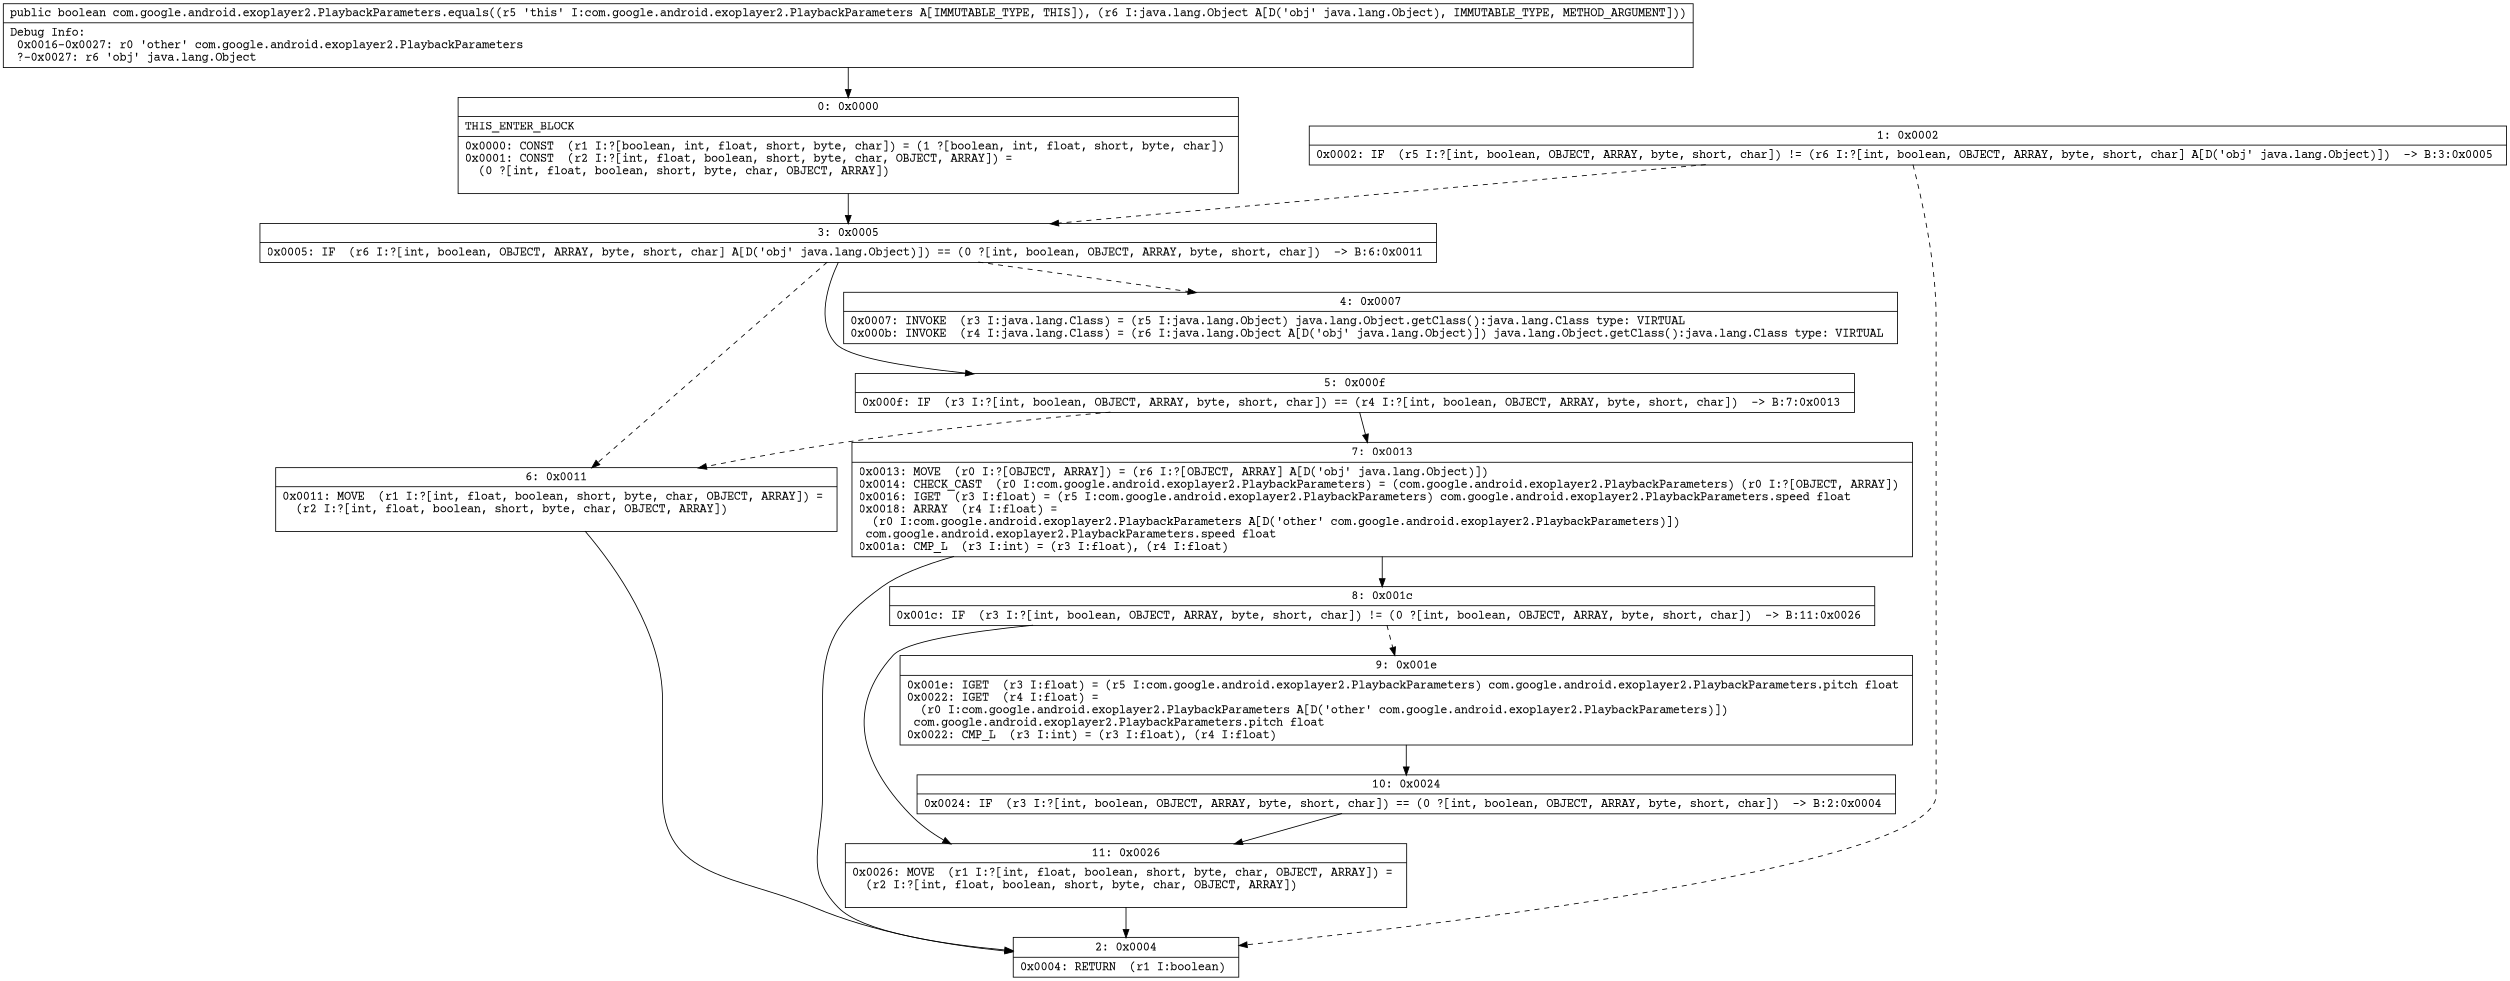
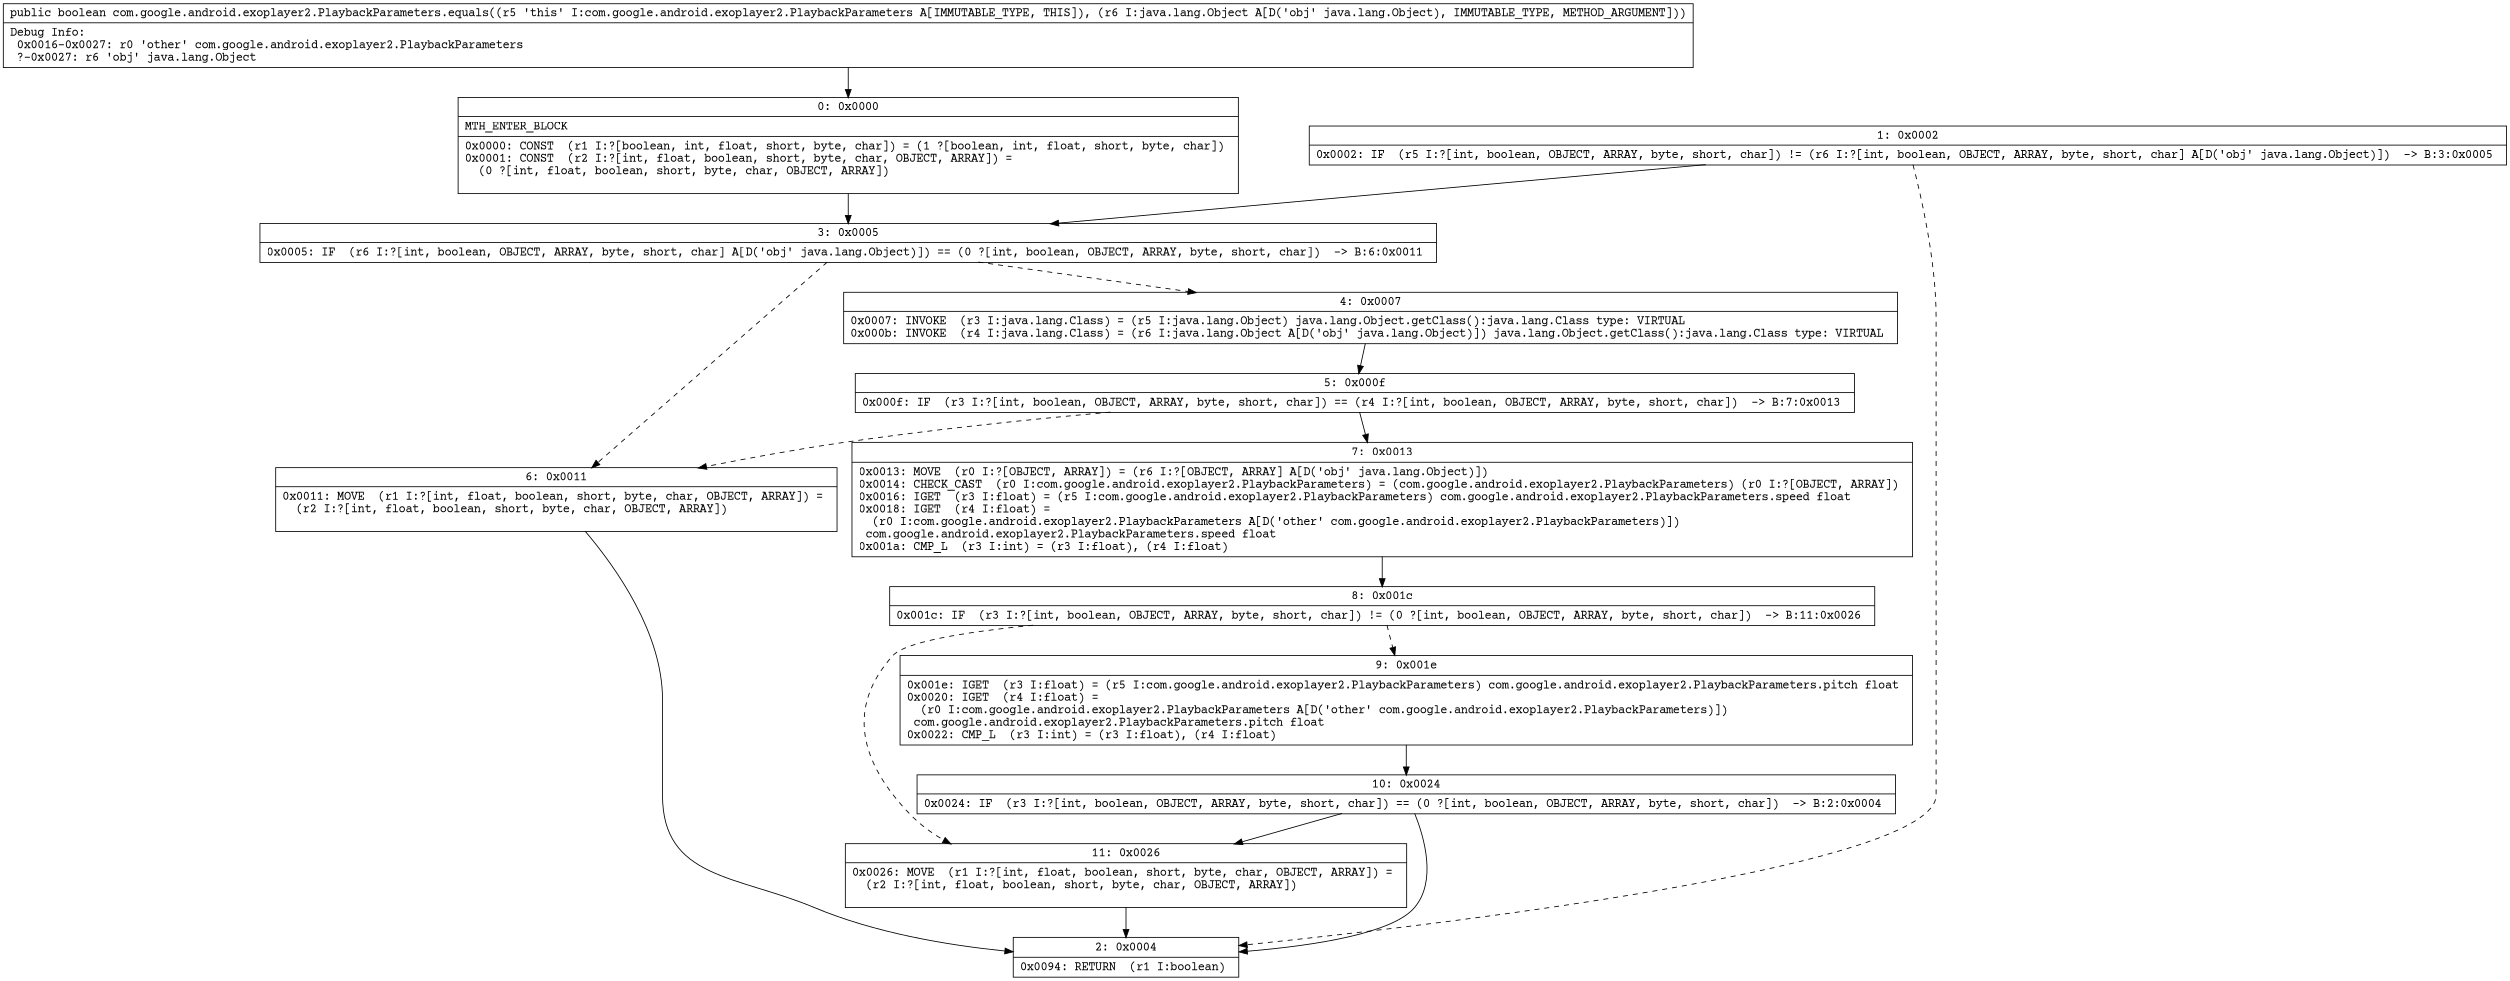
(520, 126) -> (516, 126)
(1382, 194) -> (1382, 194)
(857, 354) -> (1363, 355)
(961, 509) -> (958, 509)
(872, 688) -> (872, 688)
(1006, 697) -> (1006, 697)
(823, 787) -> (1394, 922)
(1126, 967) -> (1126, 967)
